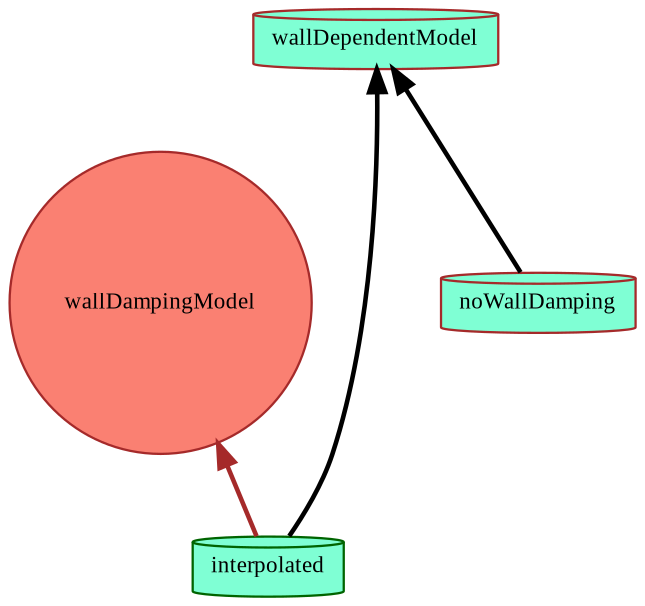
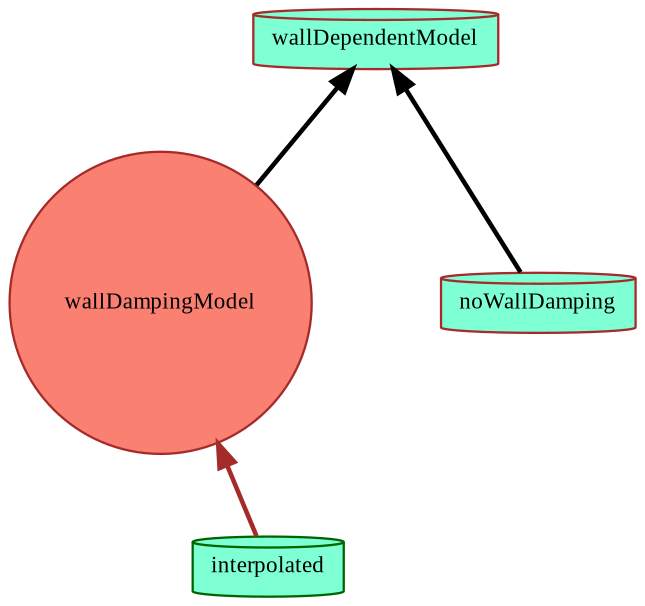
(362, 321) -> (297, 136)
